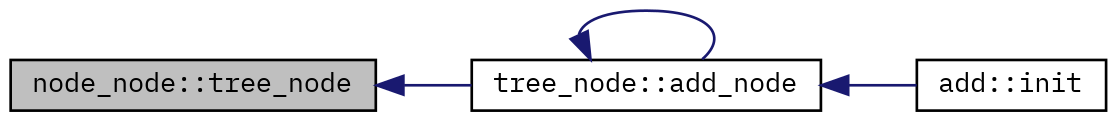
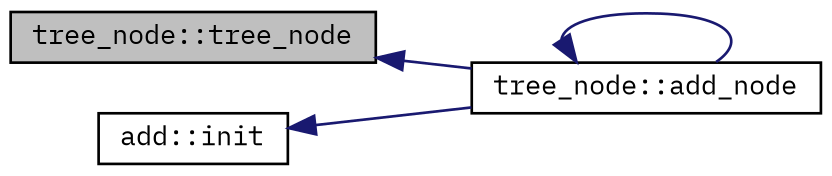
(193, 85) -> (193, 37)
(883, 85) -> (394, 116)
